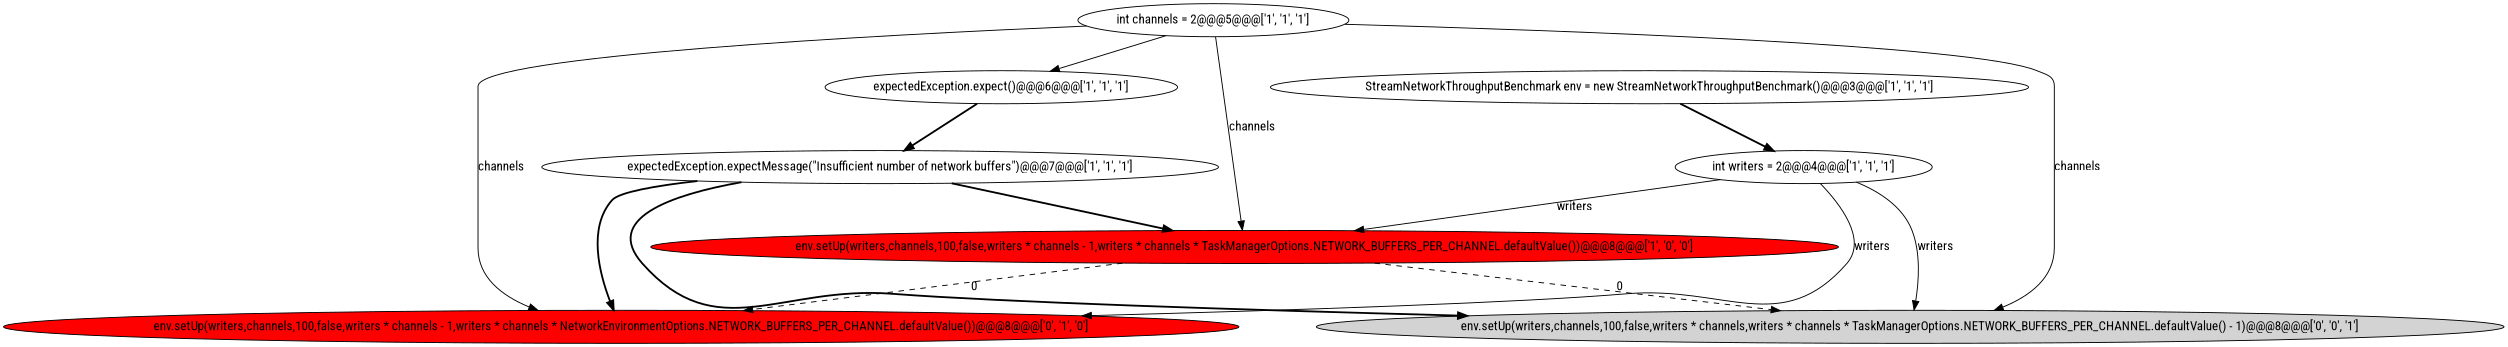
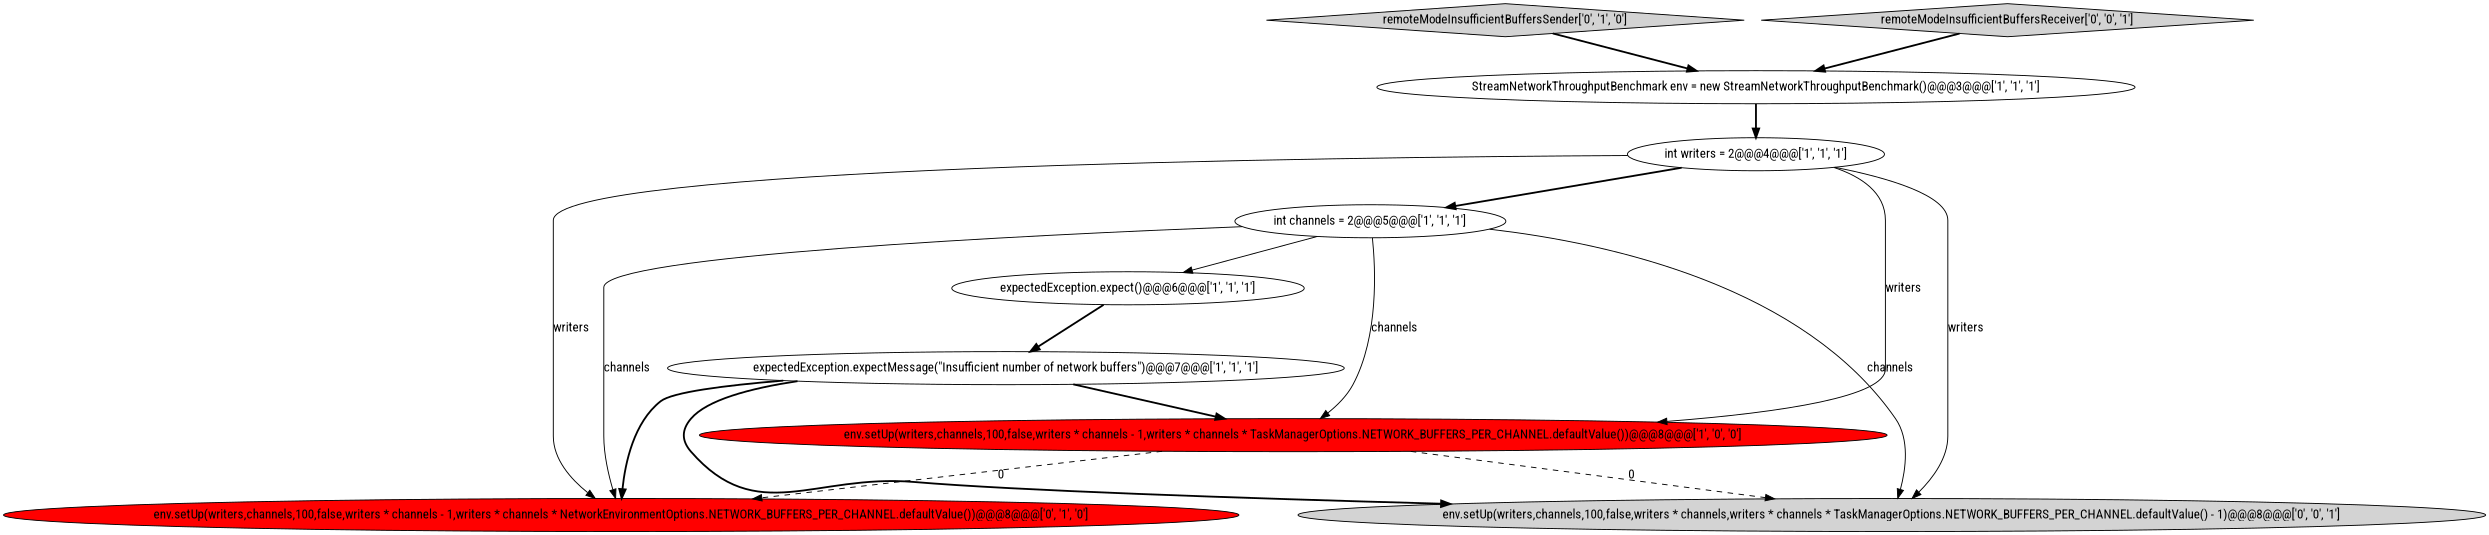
none -> (1505, 20)
none -> (2008, 20)
none -> (1569, 187)
